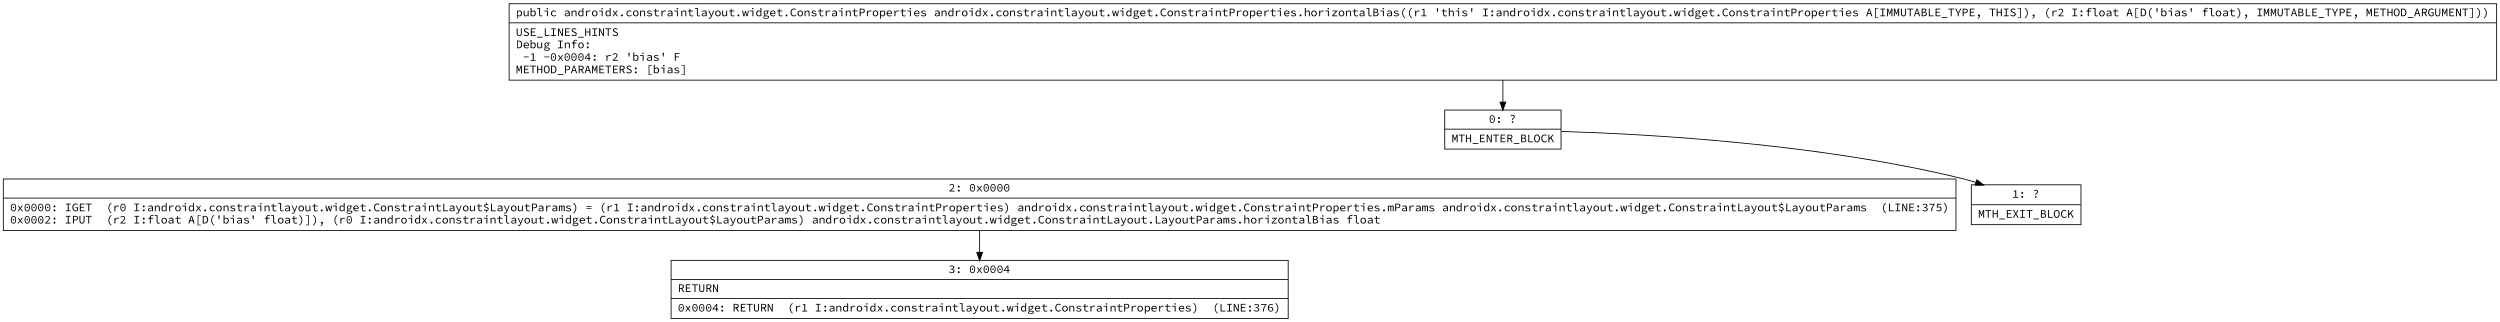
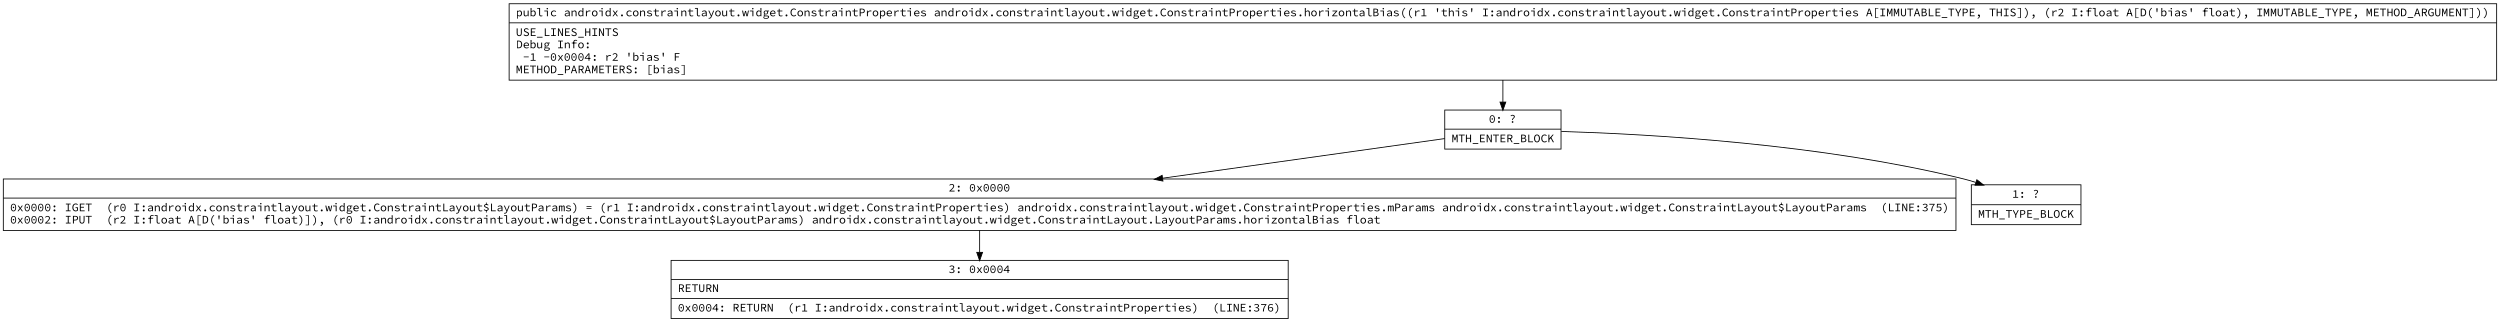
none -> (1304, 158)
(2026, 214) -> (2026, 214)
